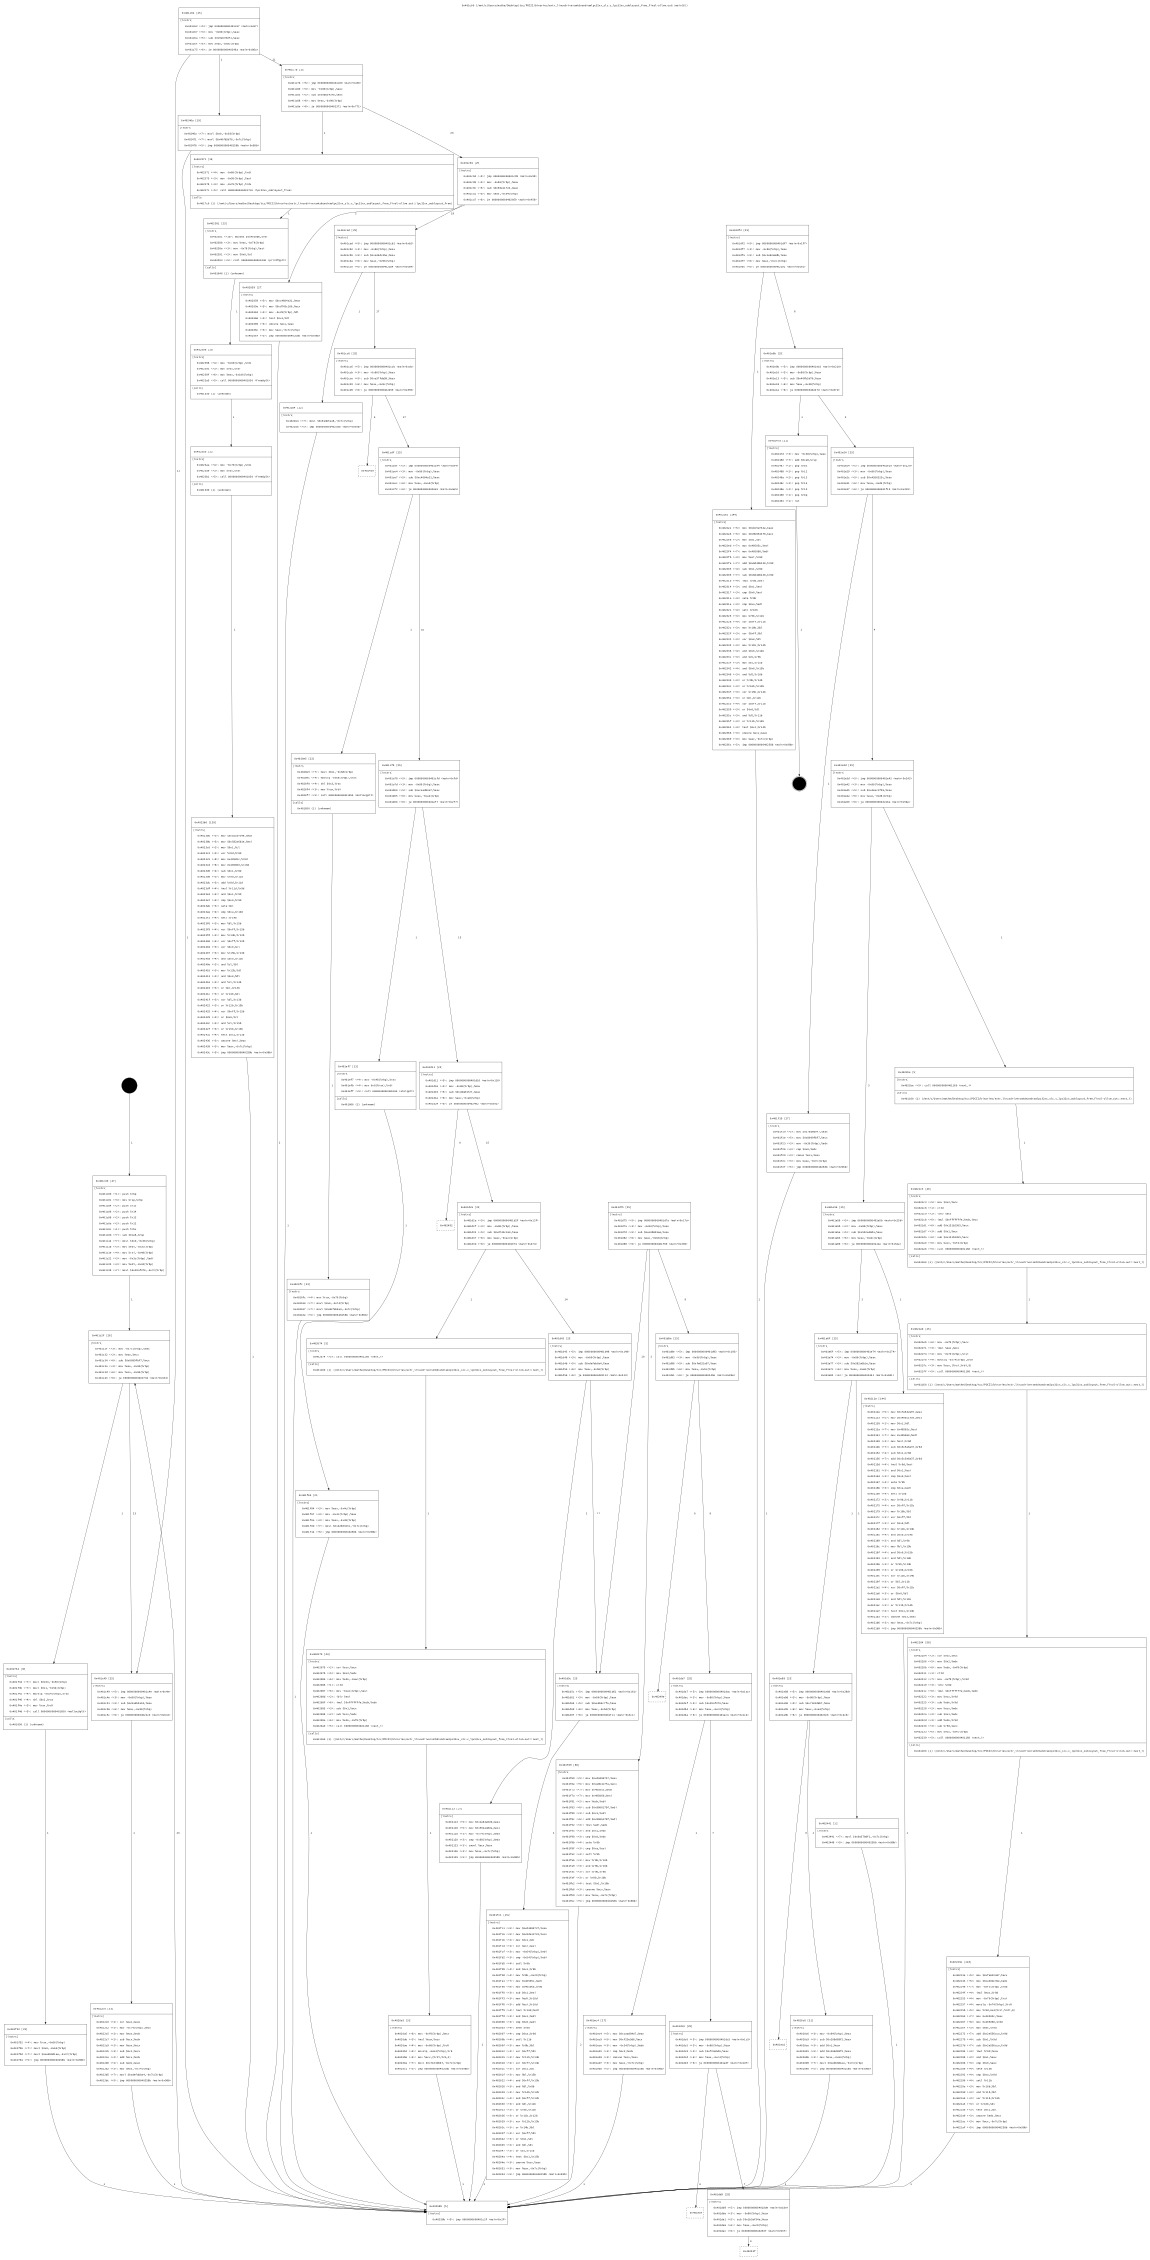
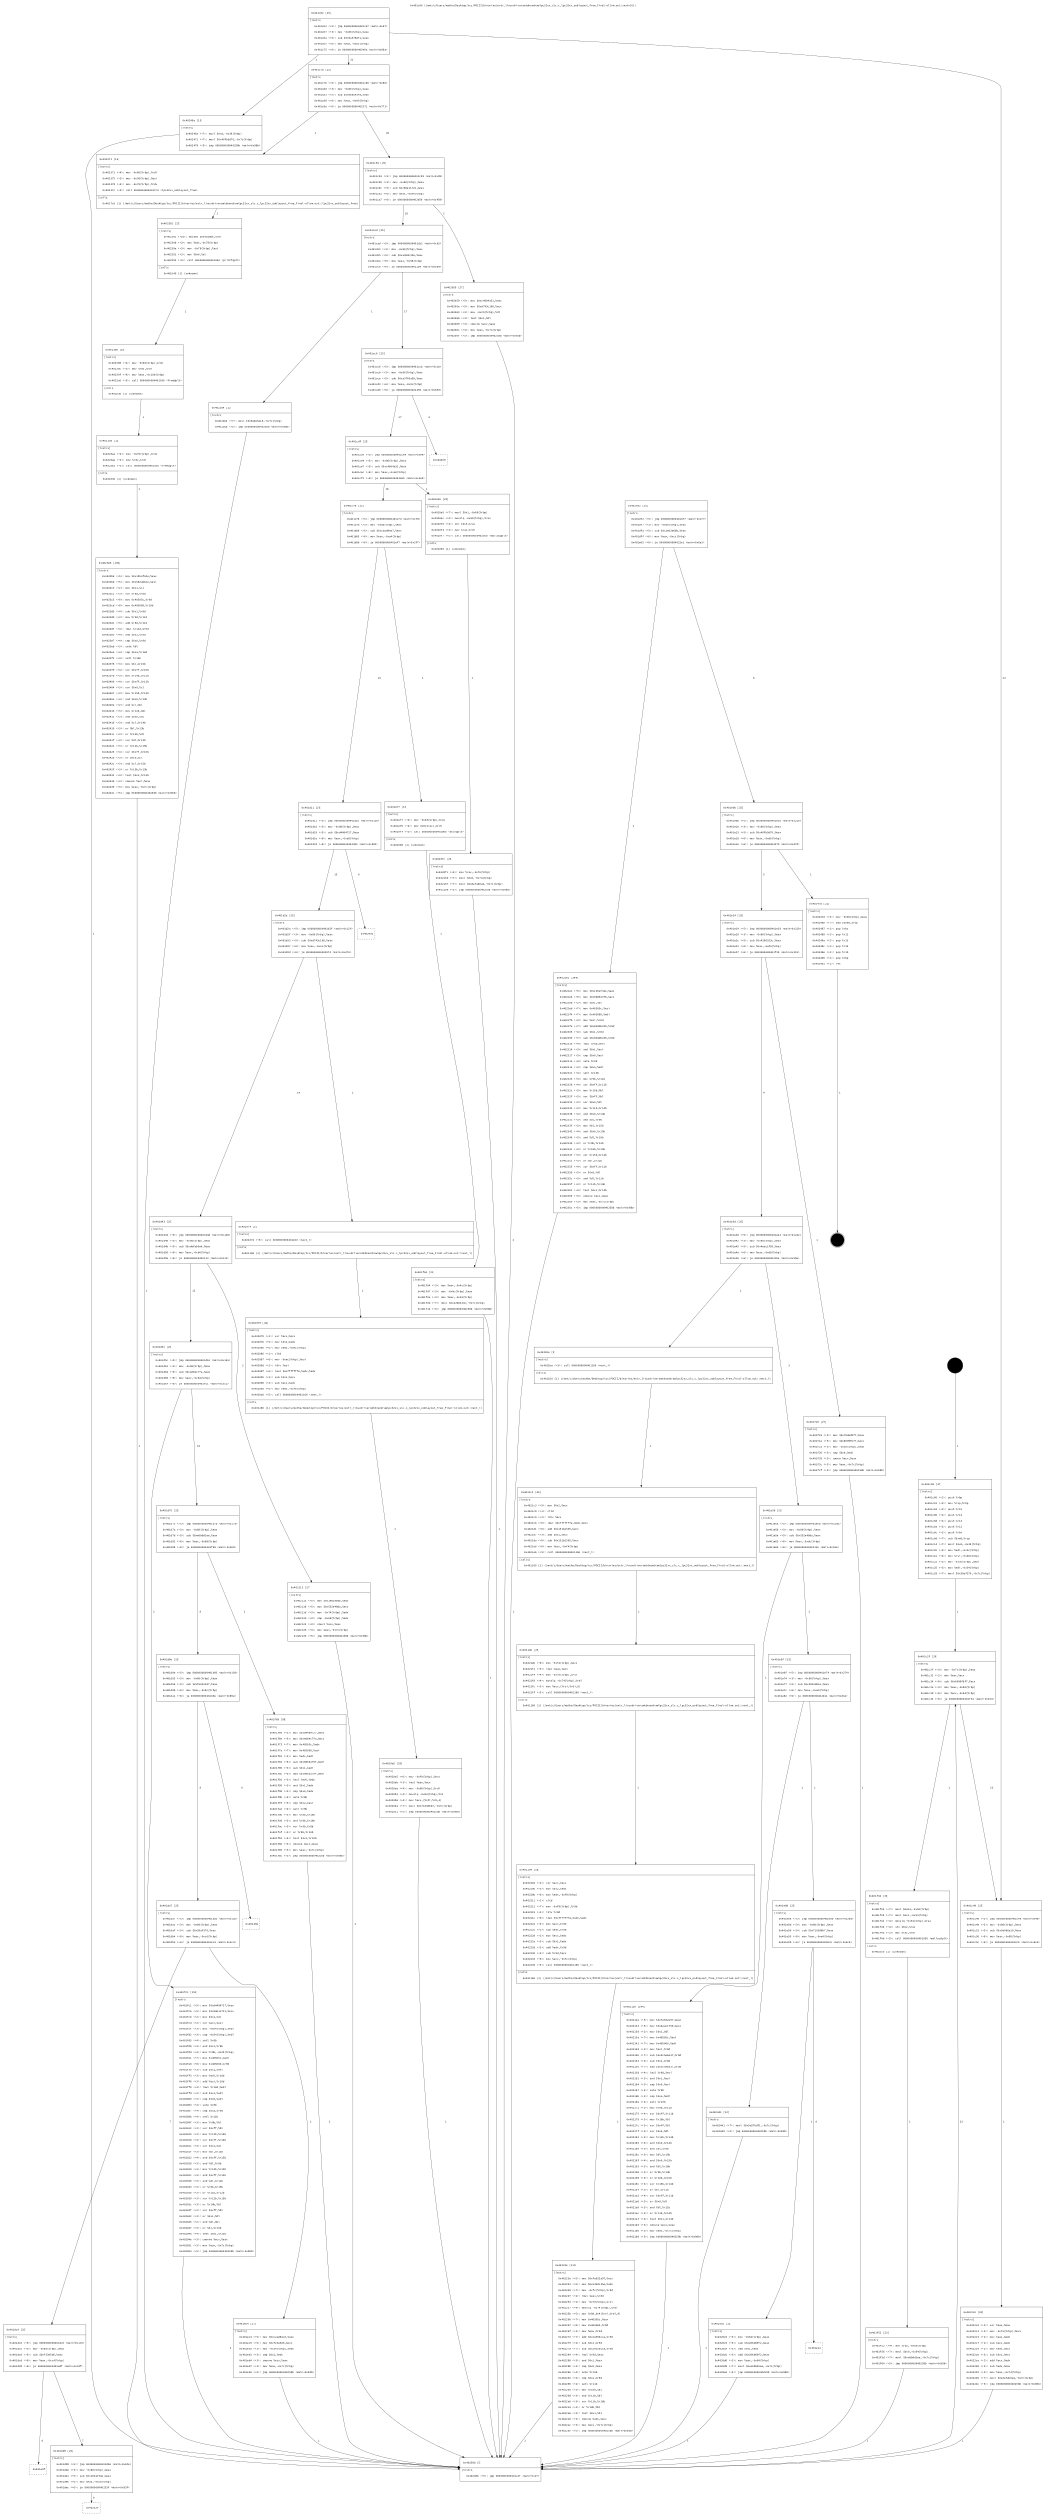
(625, 1460) -> (194, 1446)
